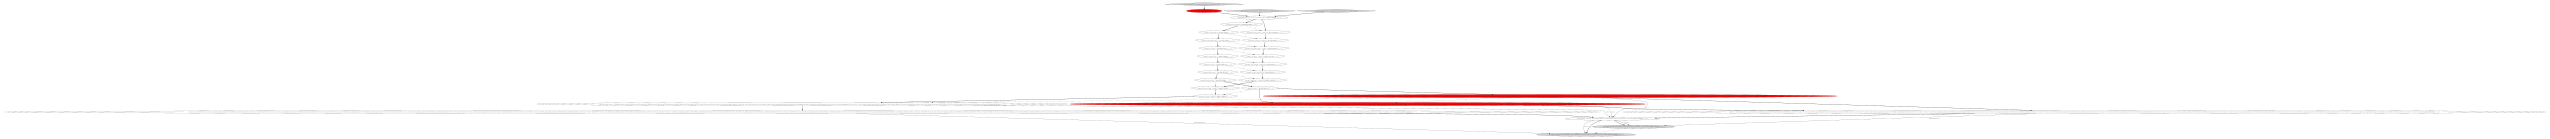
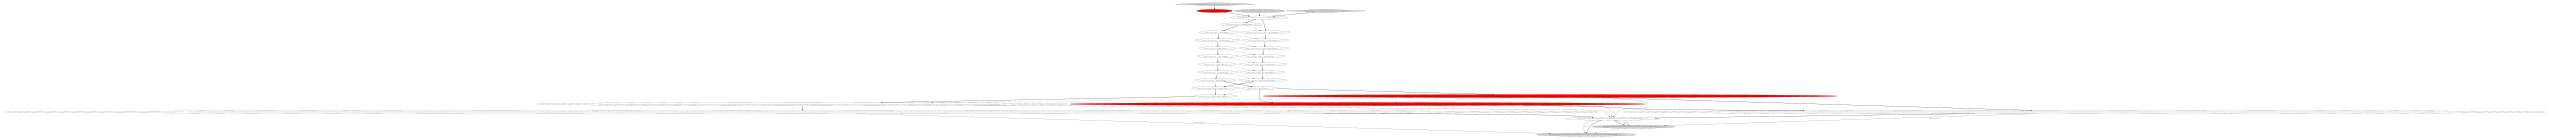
(1259, 11) -> (1259, 11)
